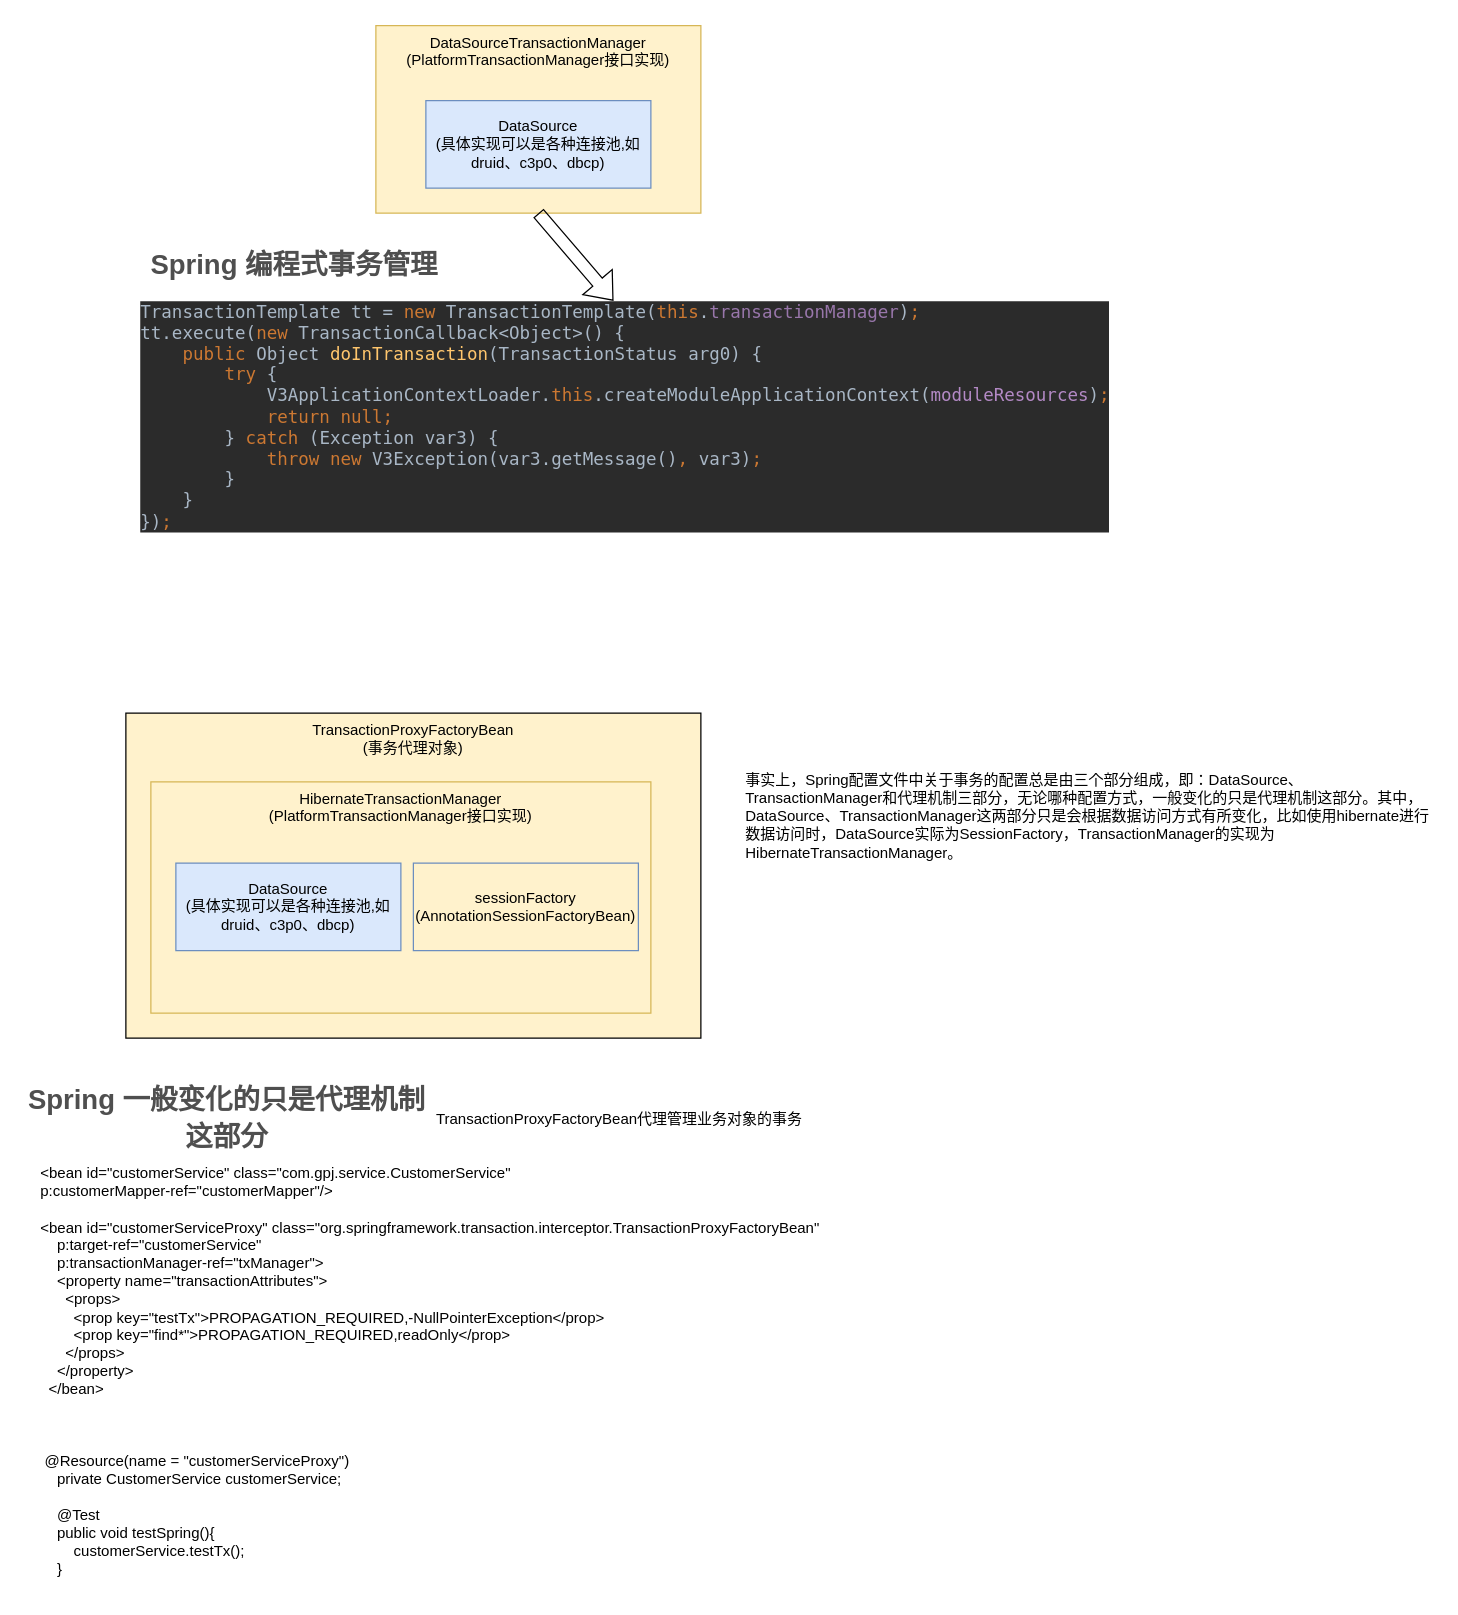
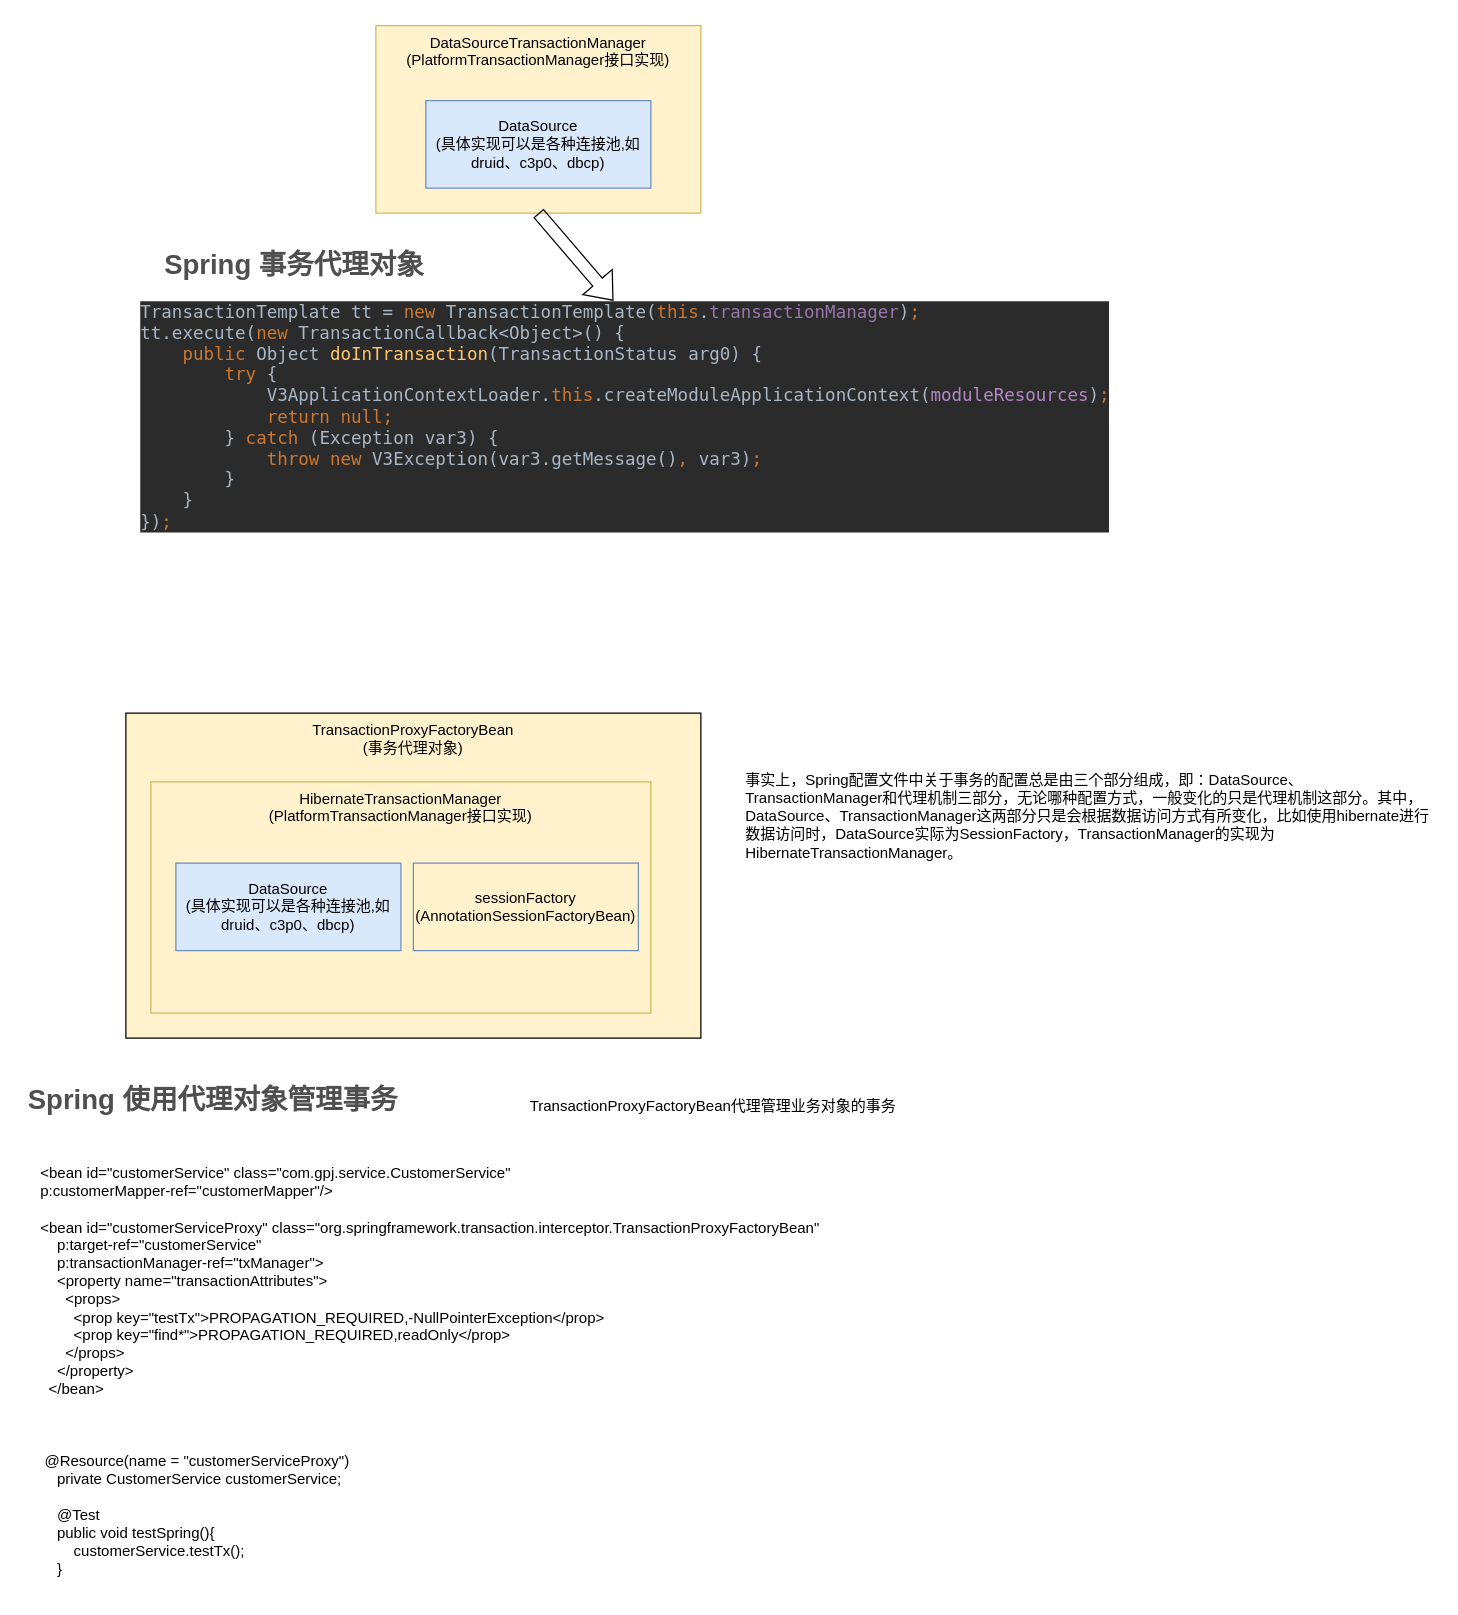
(294, 269) -> (294, 269)
(159, 1081) -> (129, 1081)
(619, 1119) -> (713, 1107)
